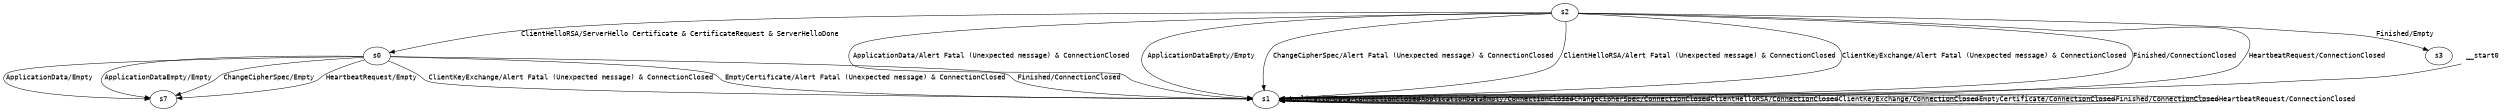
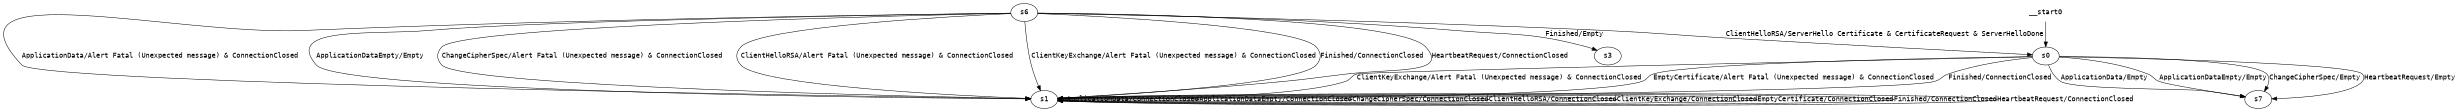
(1565, 12) -> (1024, 12)
(2109, 88) -> (2046, 32)
